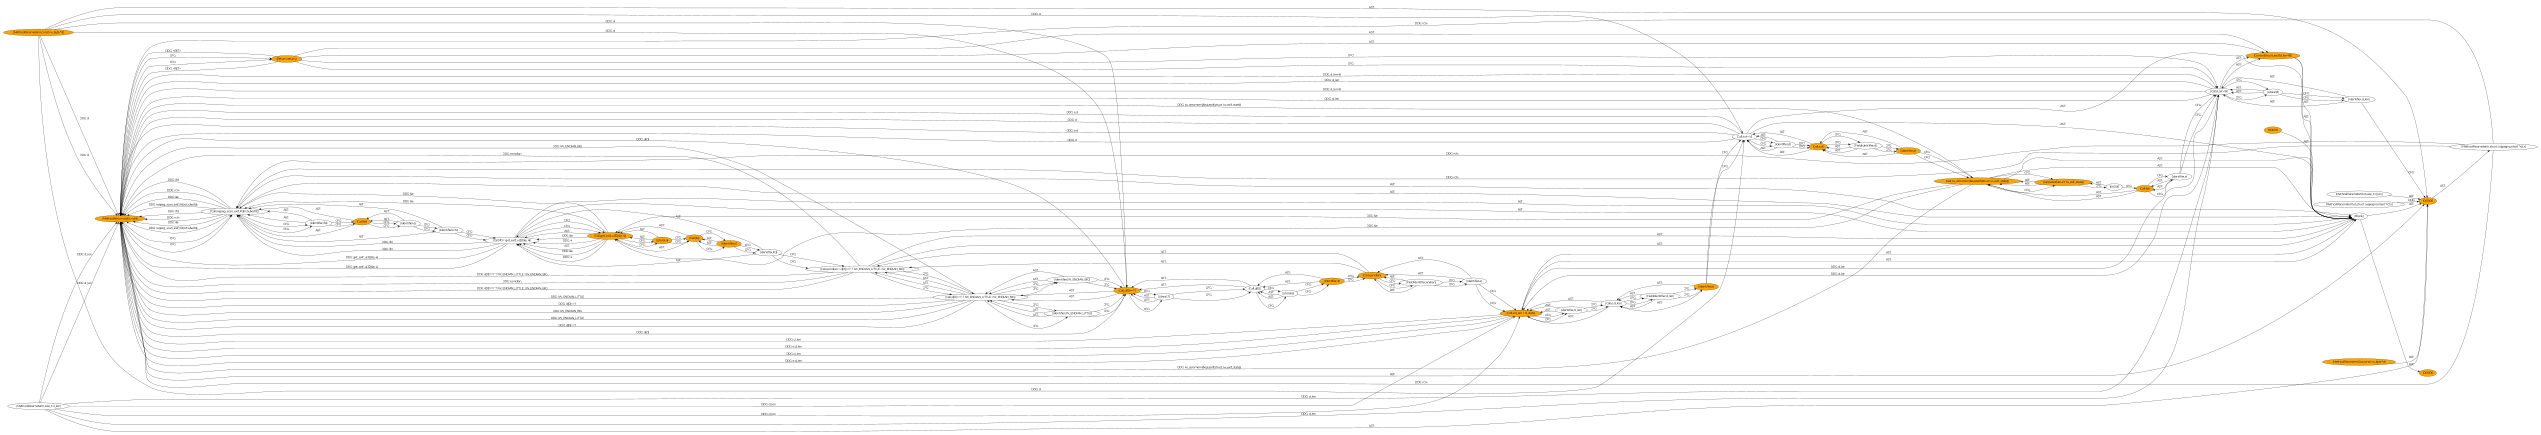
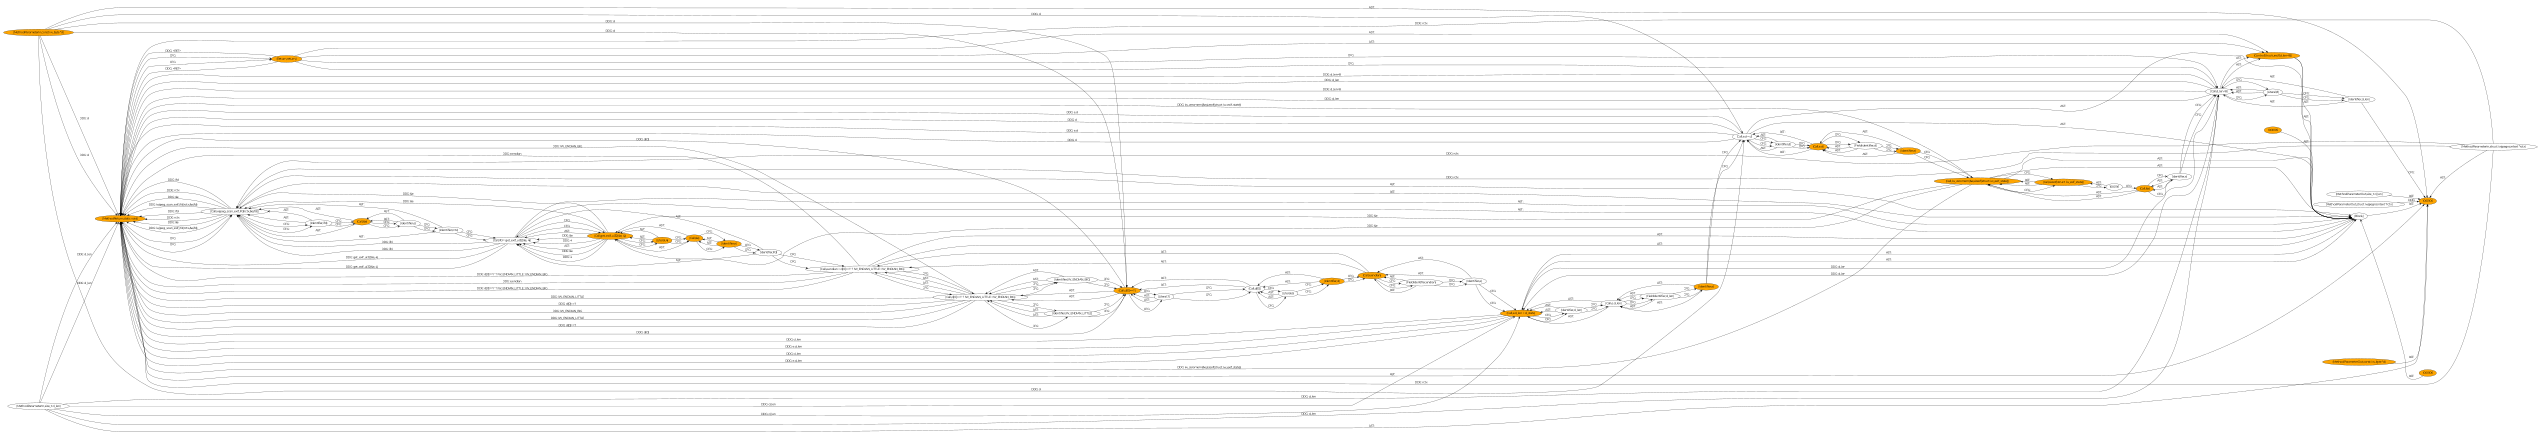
(2461, 176) -> (2456, 170)
(2386, 298) -> (2391, 306)
